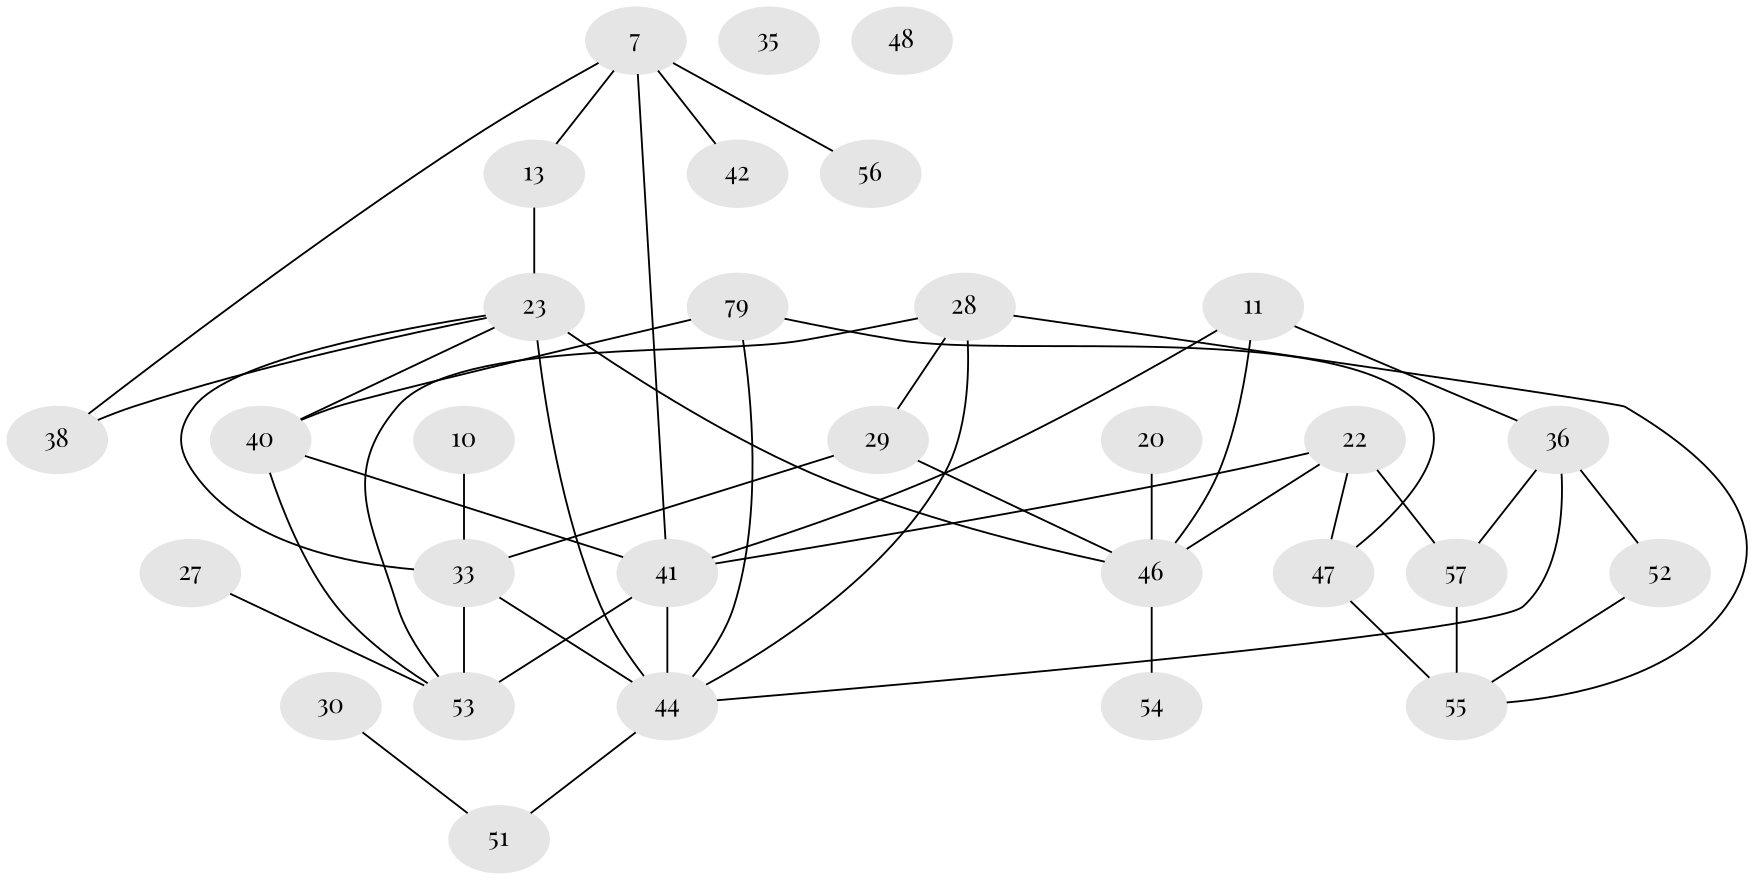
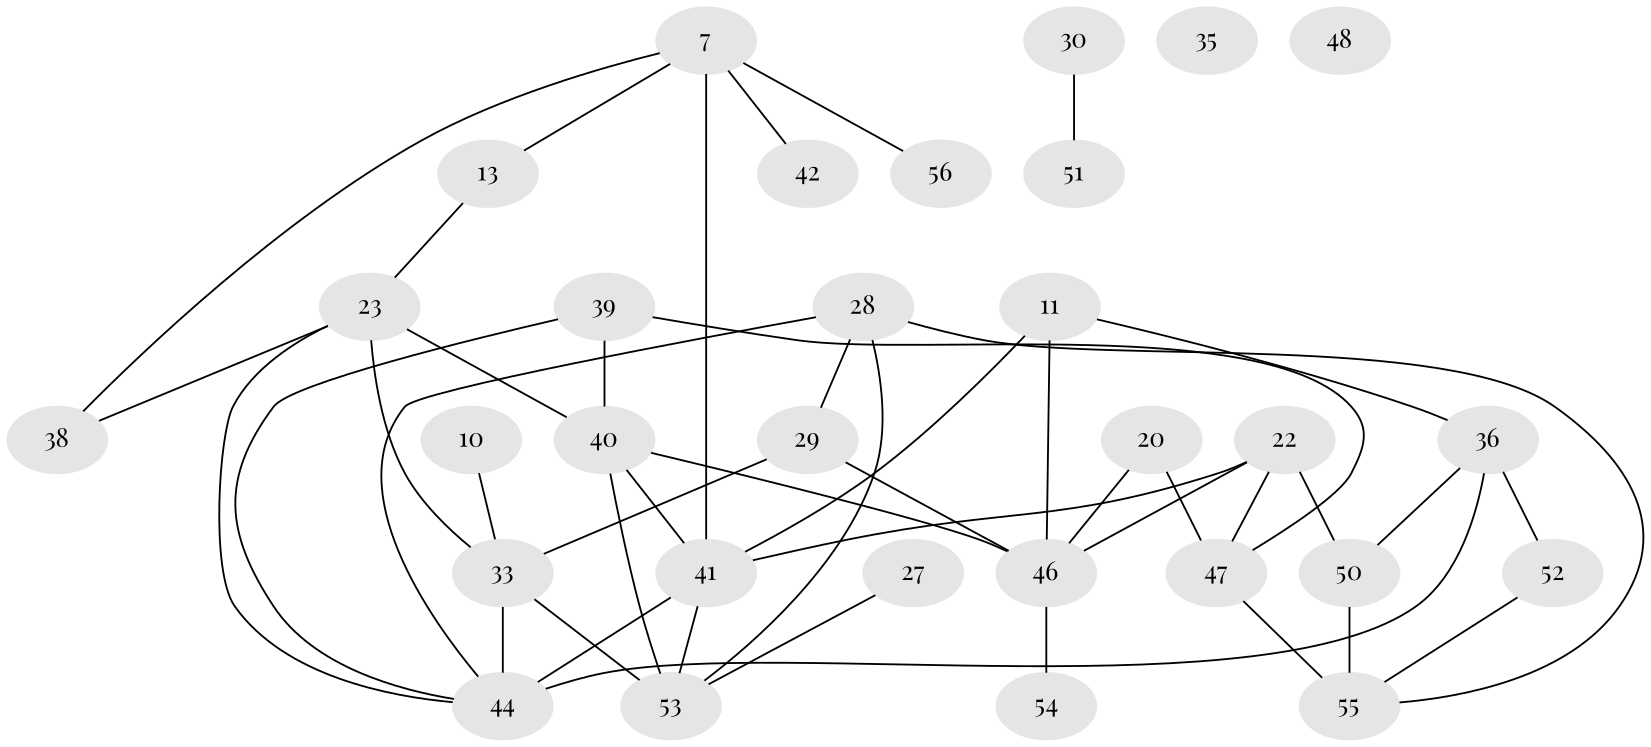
(738, 307) -> (604, 307)
(823, 478) -> (822, 495)
none -> (1186, 510)
(1457, 573) -> (1349, 573)
(583, 773) -> none
